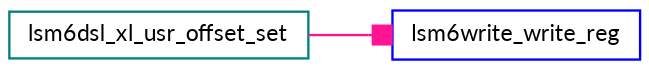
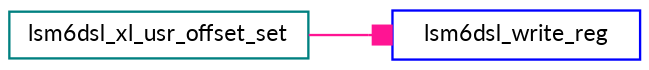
(516, 35) -> (516, 35)
